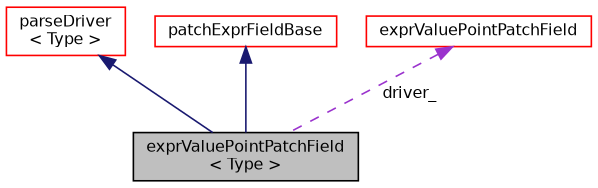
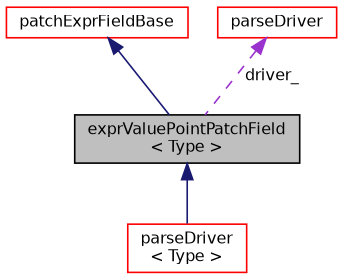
(479, 31) -> (277, 22)
(163, 99) -> (187, 202)
